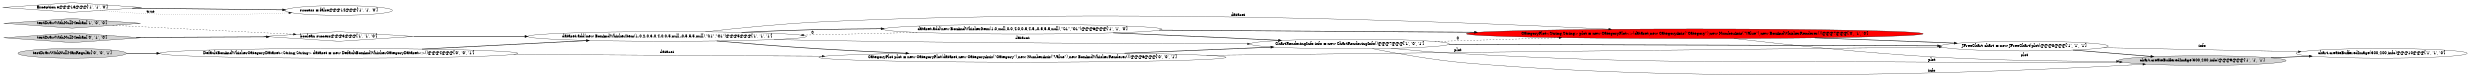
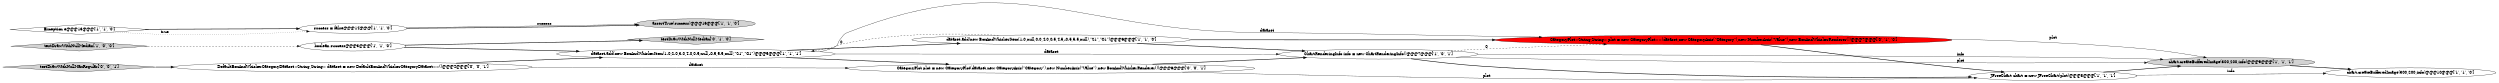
none -> (696, 24)
(339, 36) -> (353, 46)
(201, 37) -> (522, 43)
(72, 53) -> (79, 67)
